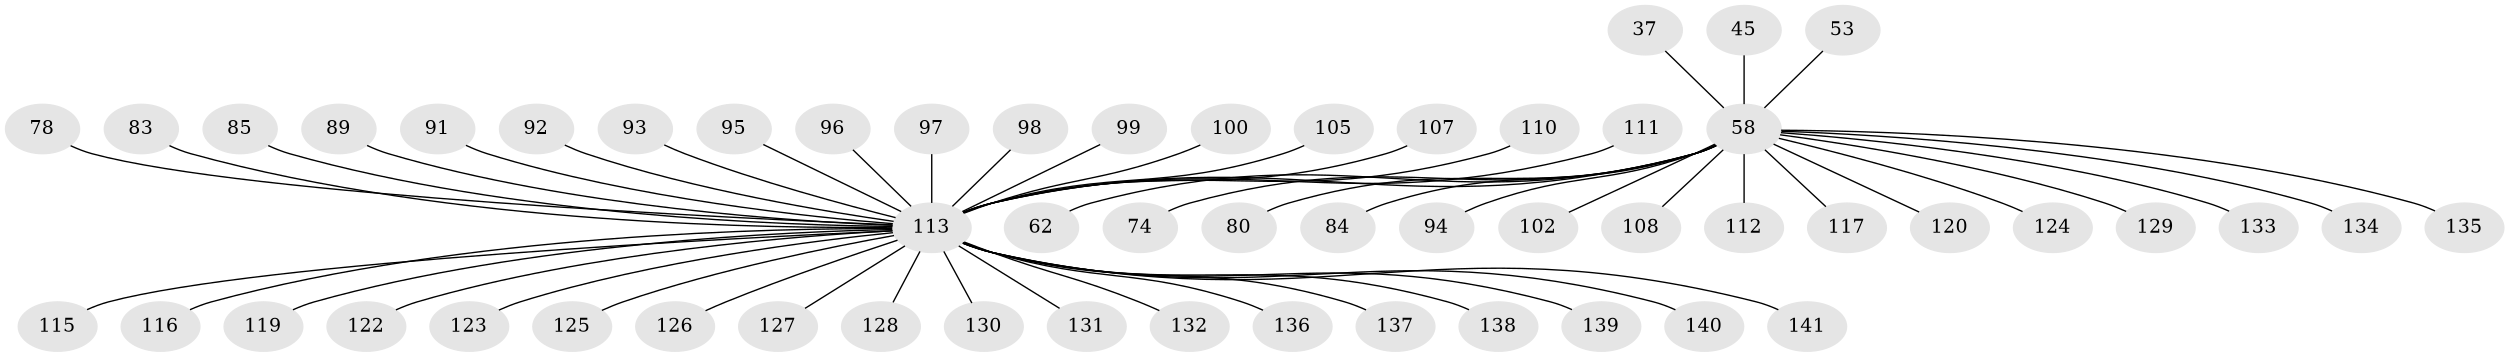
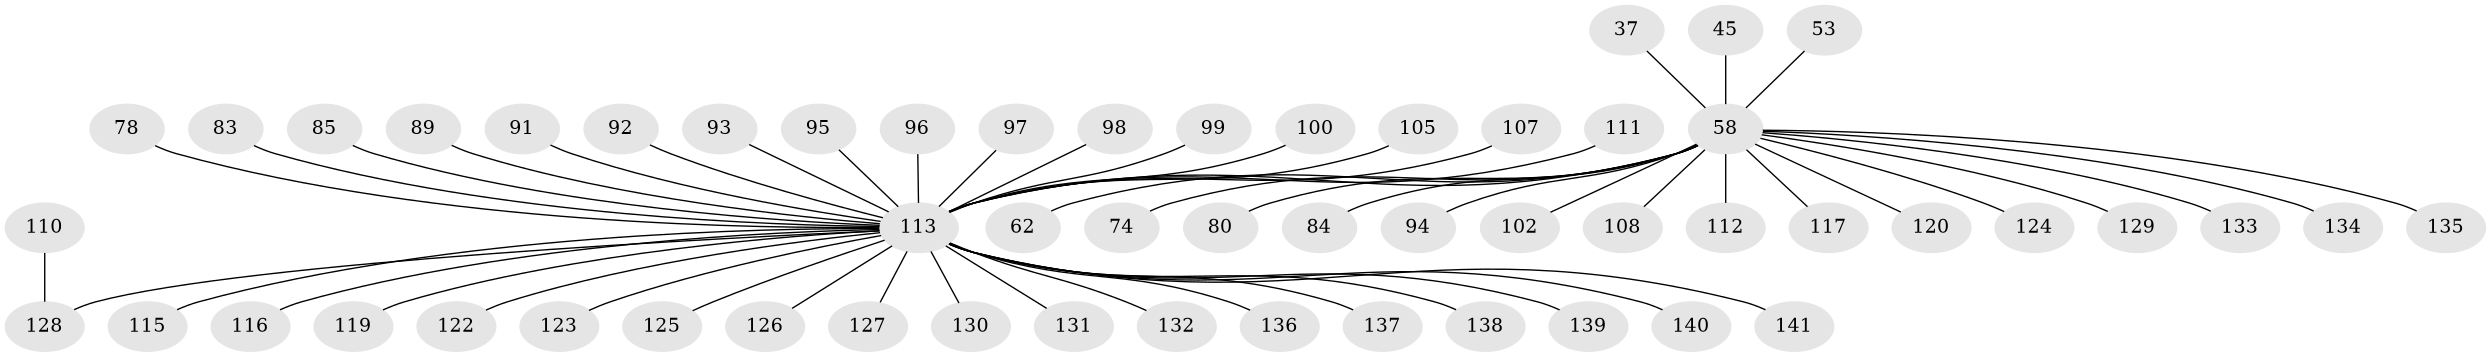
(1237, 181) -> (45, 277)
